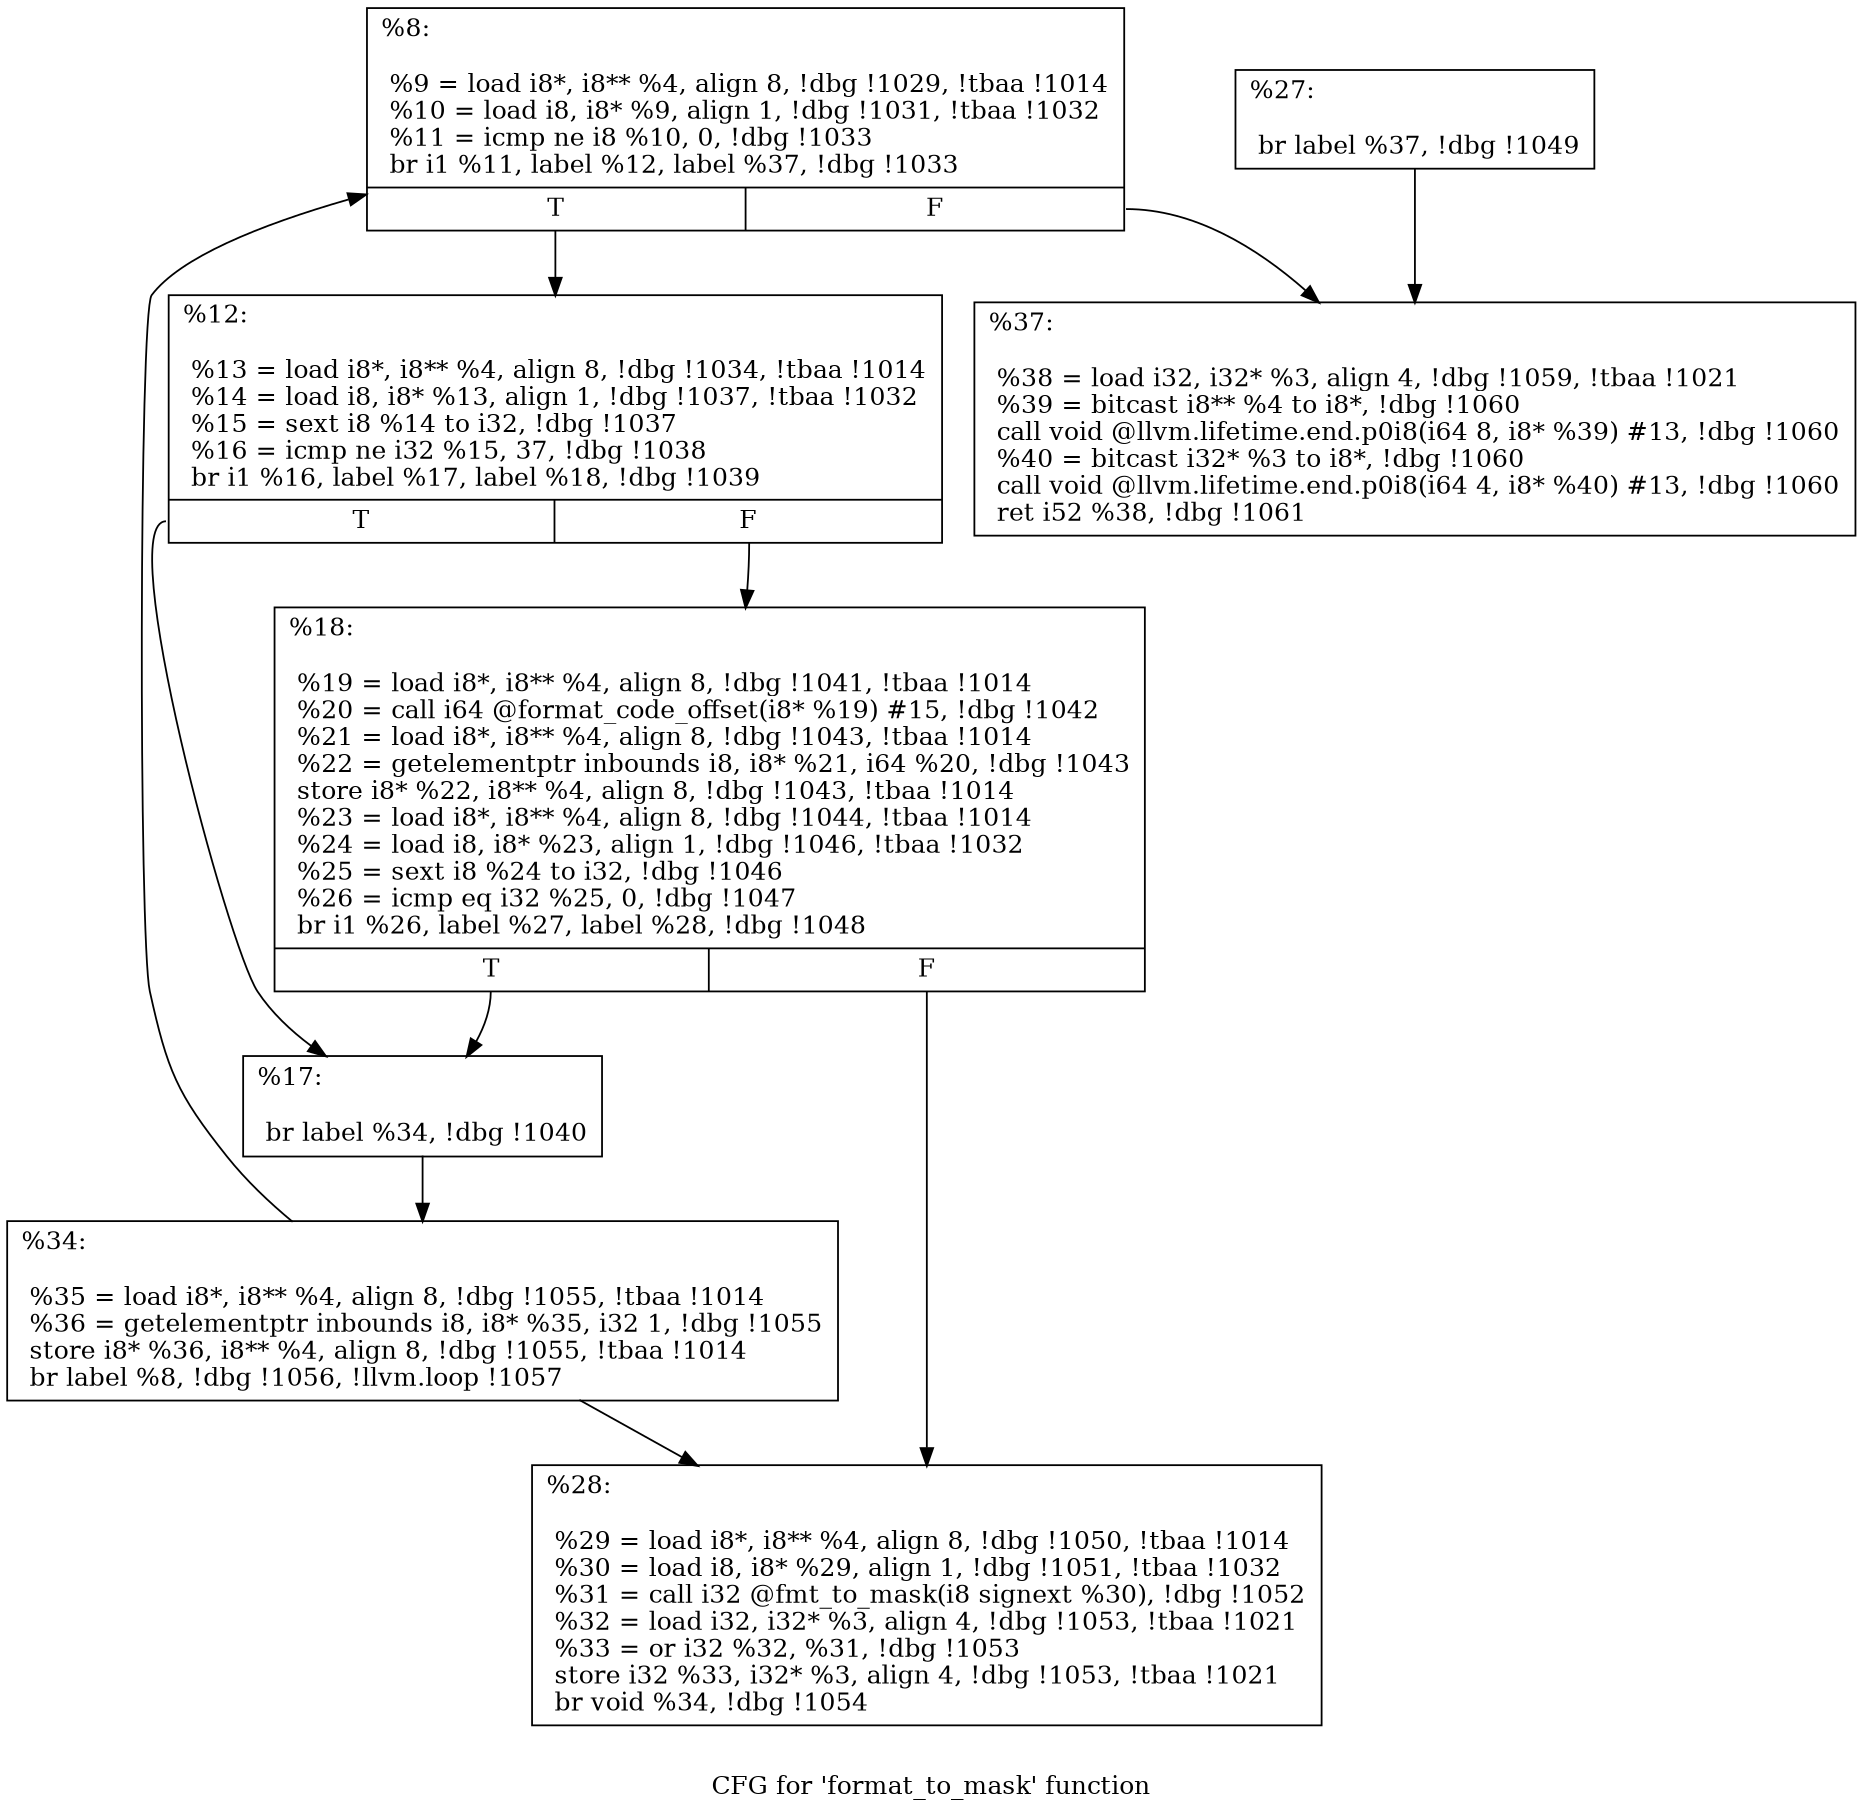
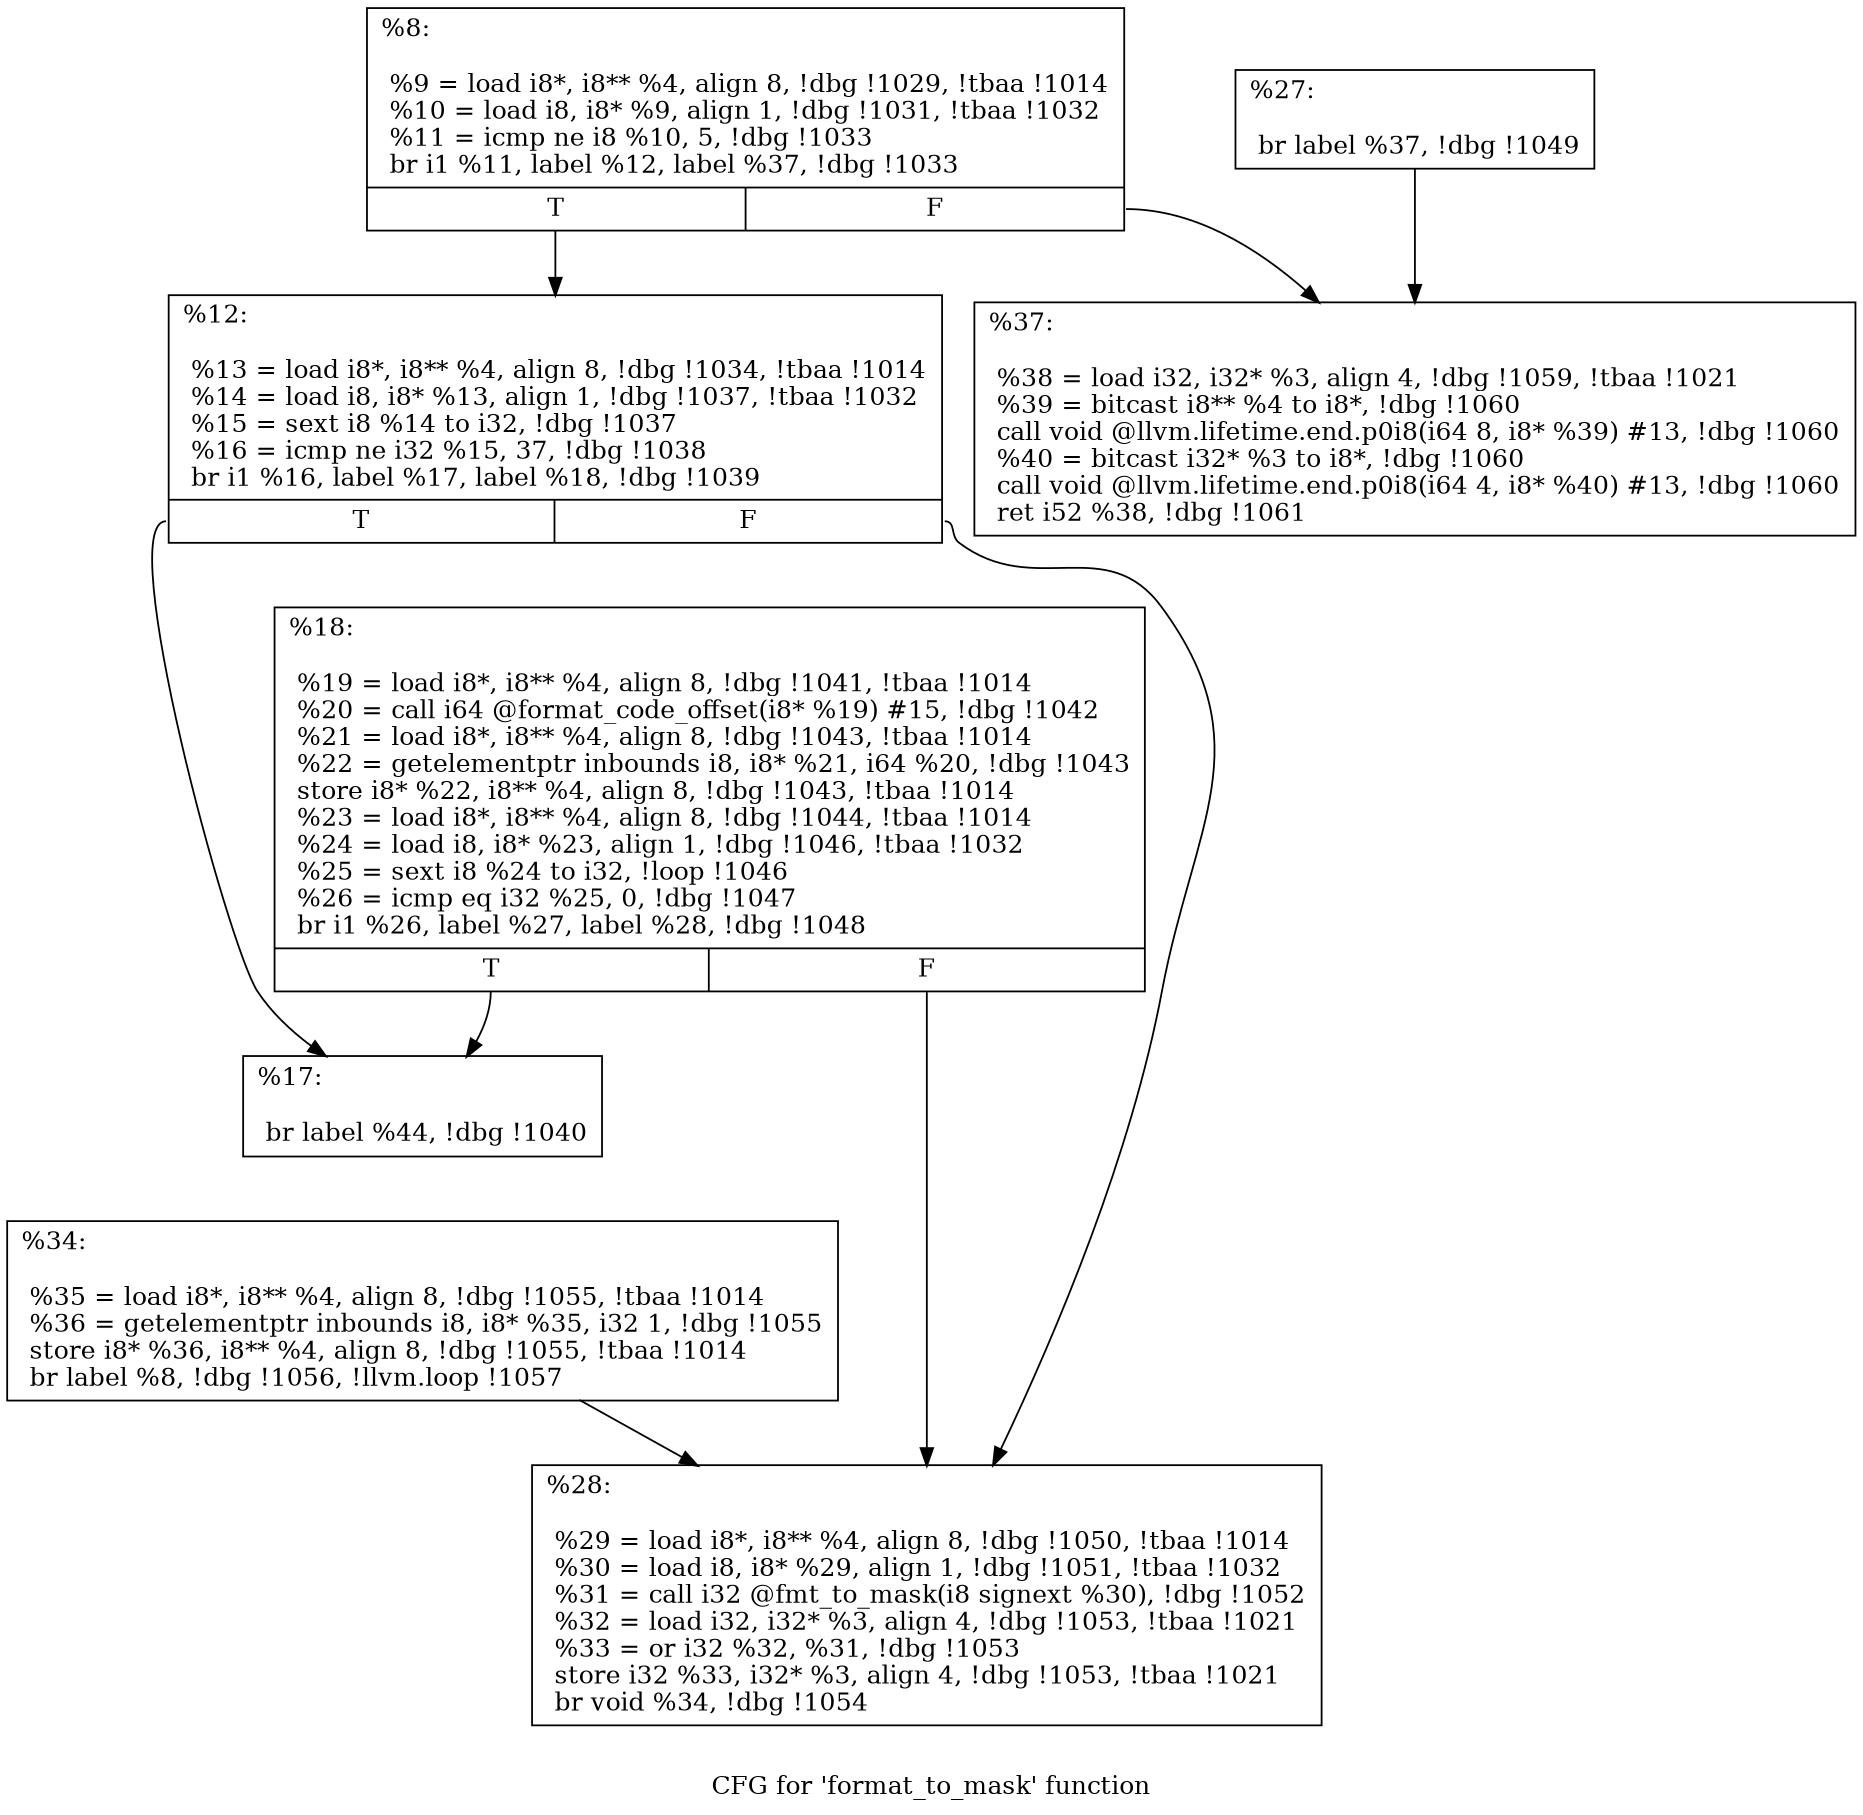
(627, 138) -> (627, 138)
(749, 567) -> (1181, 911)
(142, 671) -> none
(537, 872) -> (539, 872)
(423, 1133) -> (423, 1133)
(423, 1180) -> none
